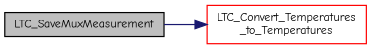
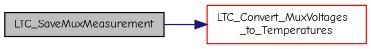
(287, 25) -> (287, 25)
